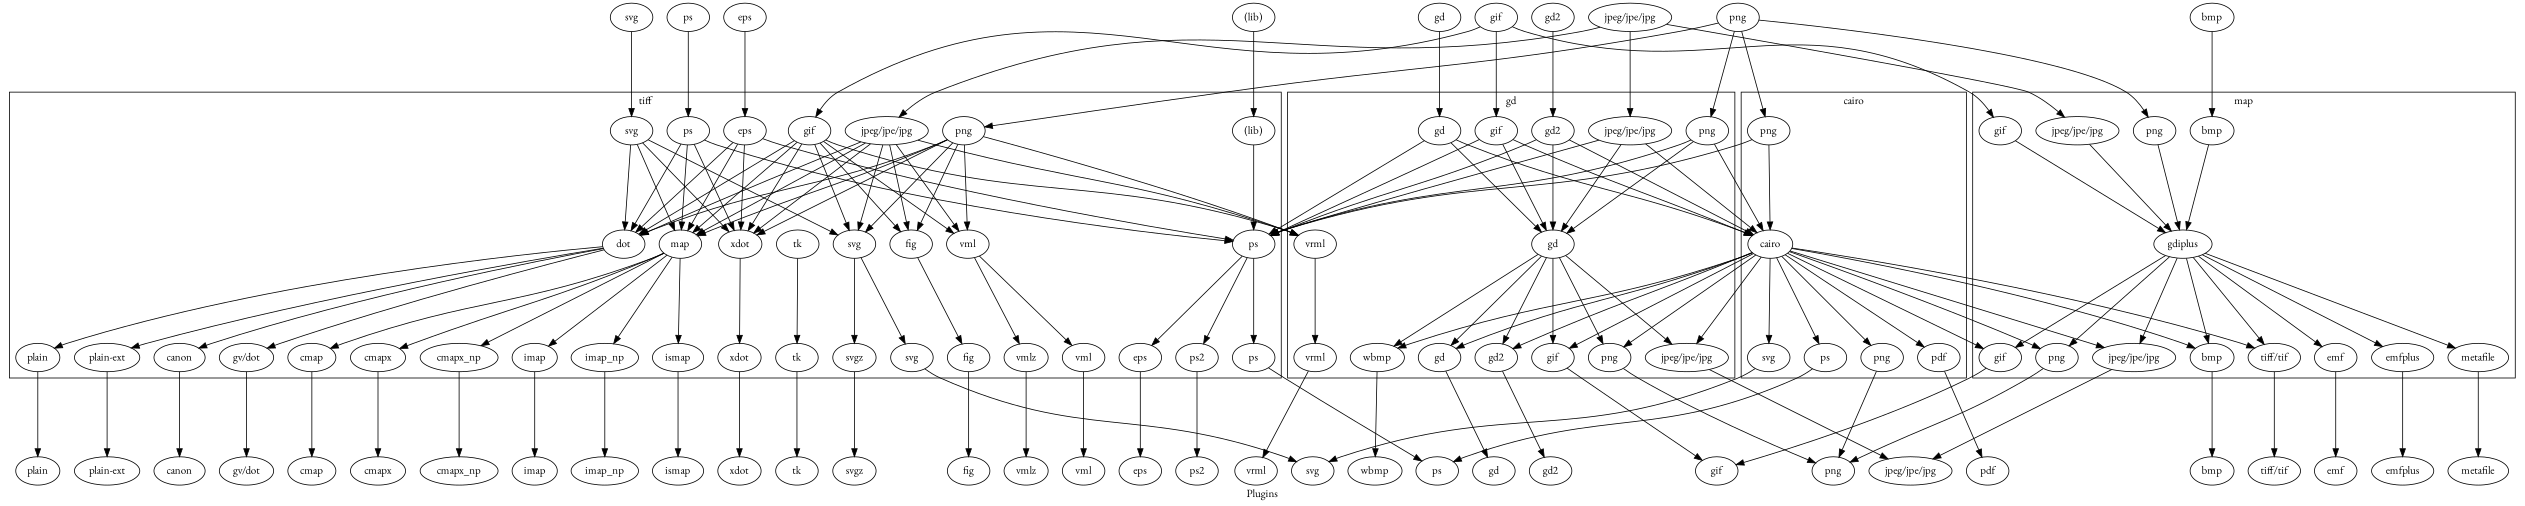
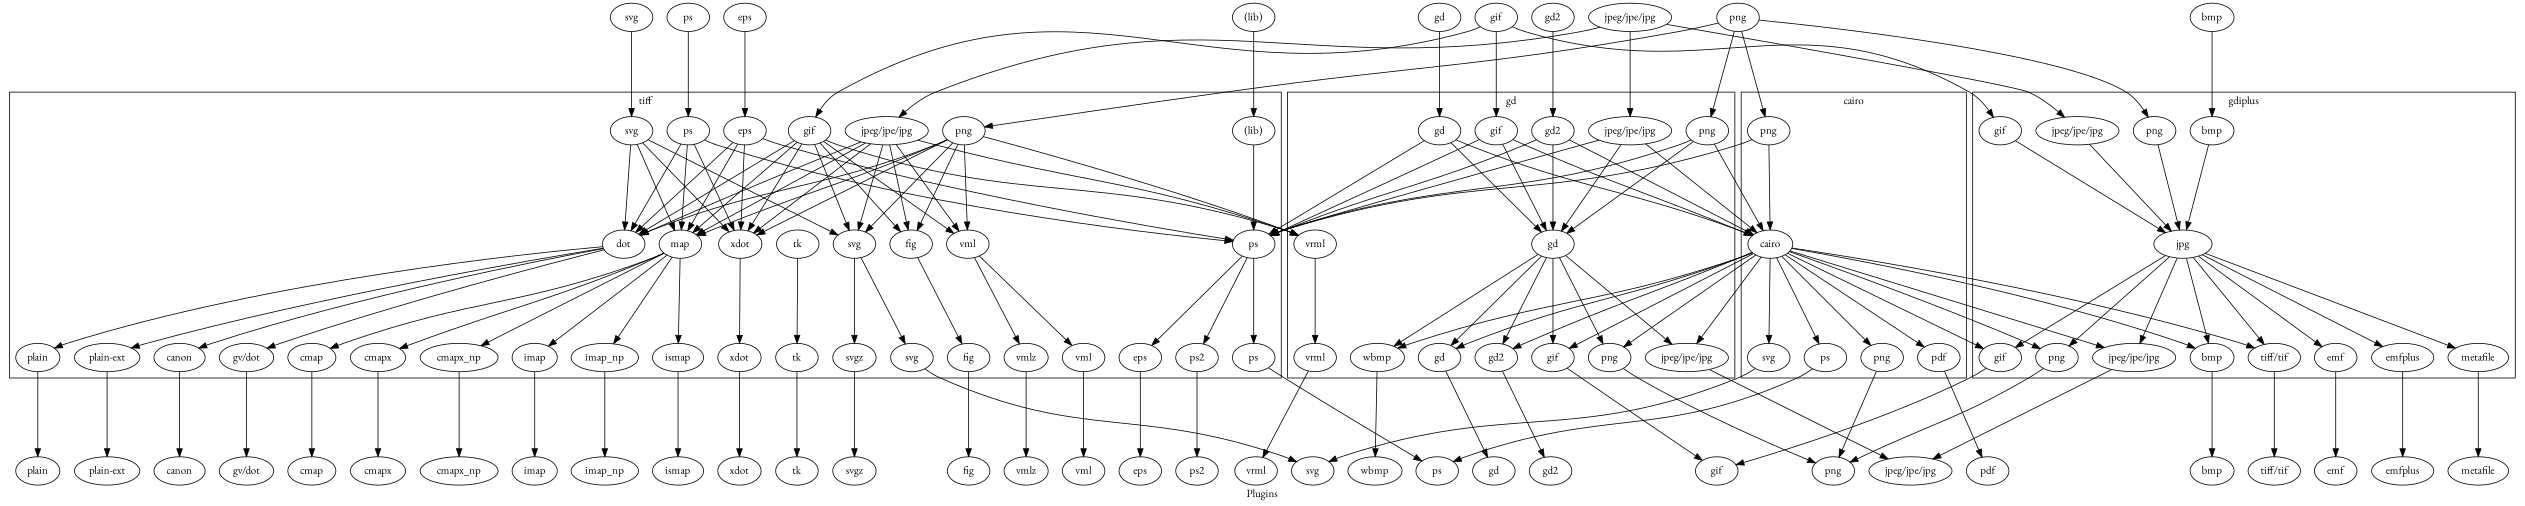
(2244, 101) -> (2244, 101)
(2183, 244) -> (2183, 244)
